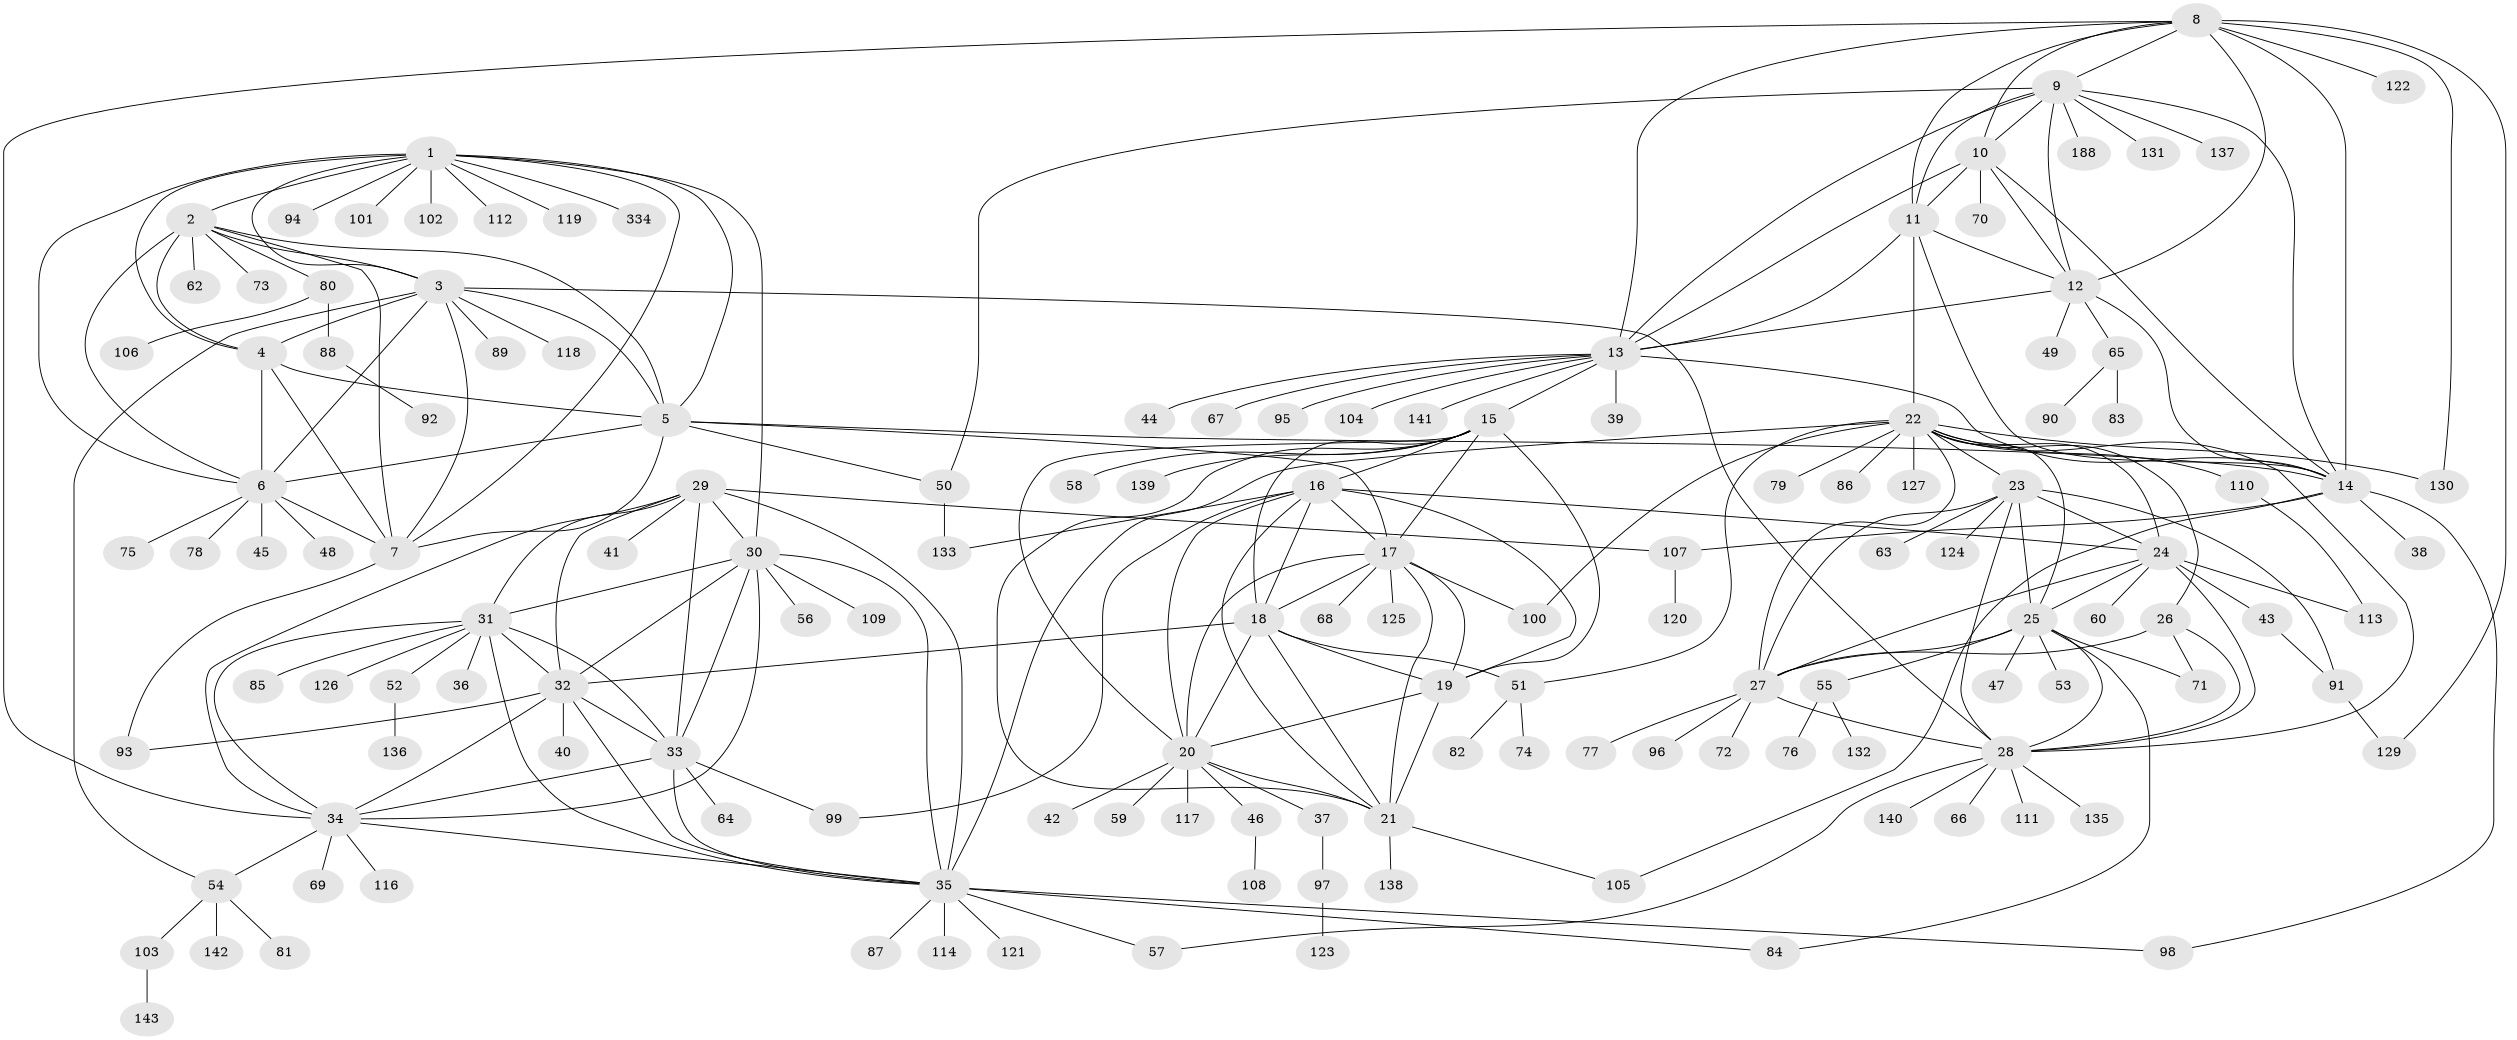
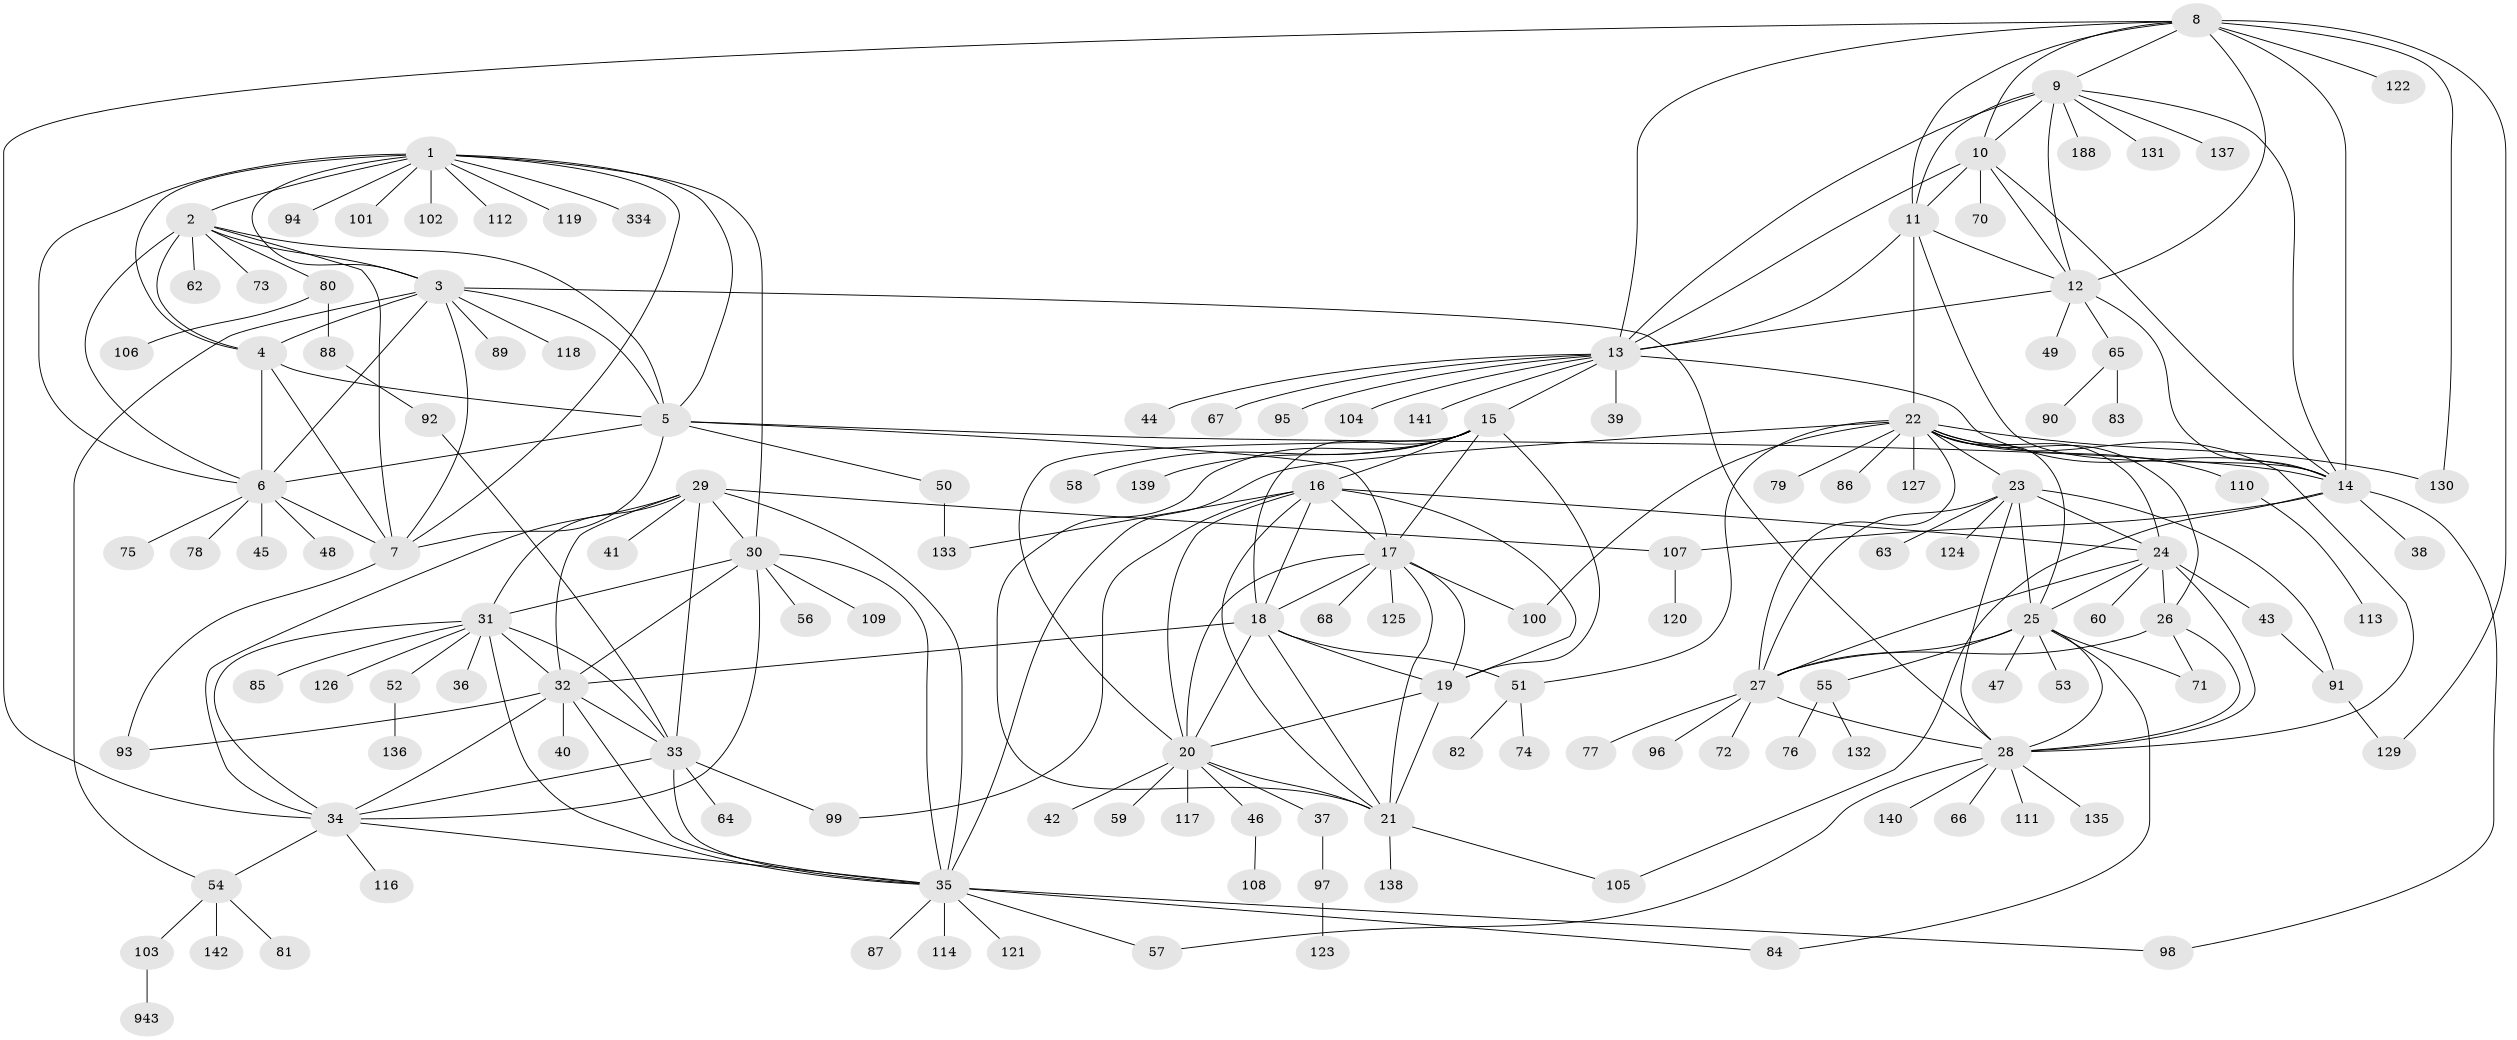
(1368, 121) -> none
(2266, 586) -> (2164, 587)
(717, 654) -> (568, 588)
(318, 886) -> none
(147, 1019) -> (147, 1019)
